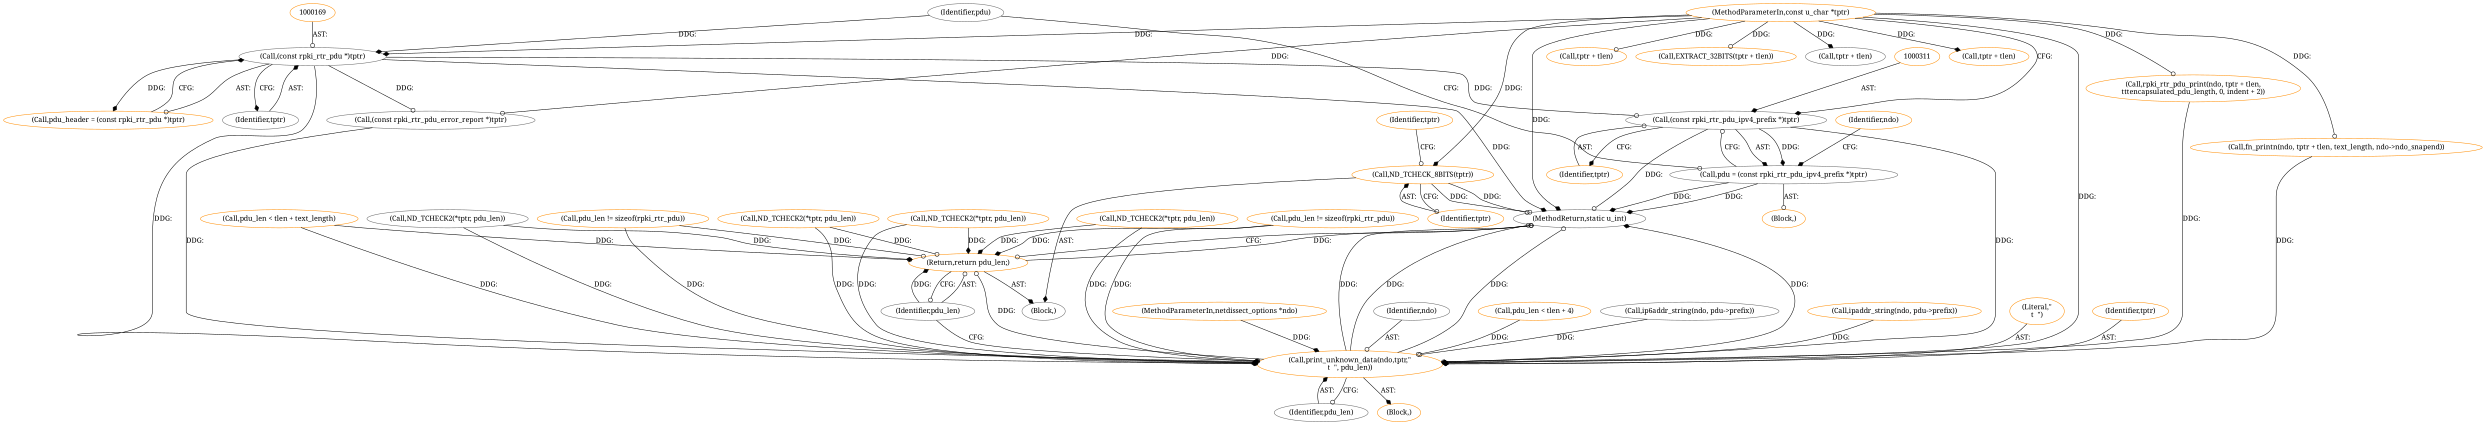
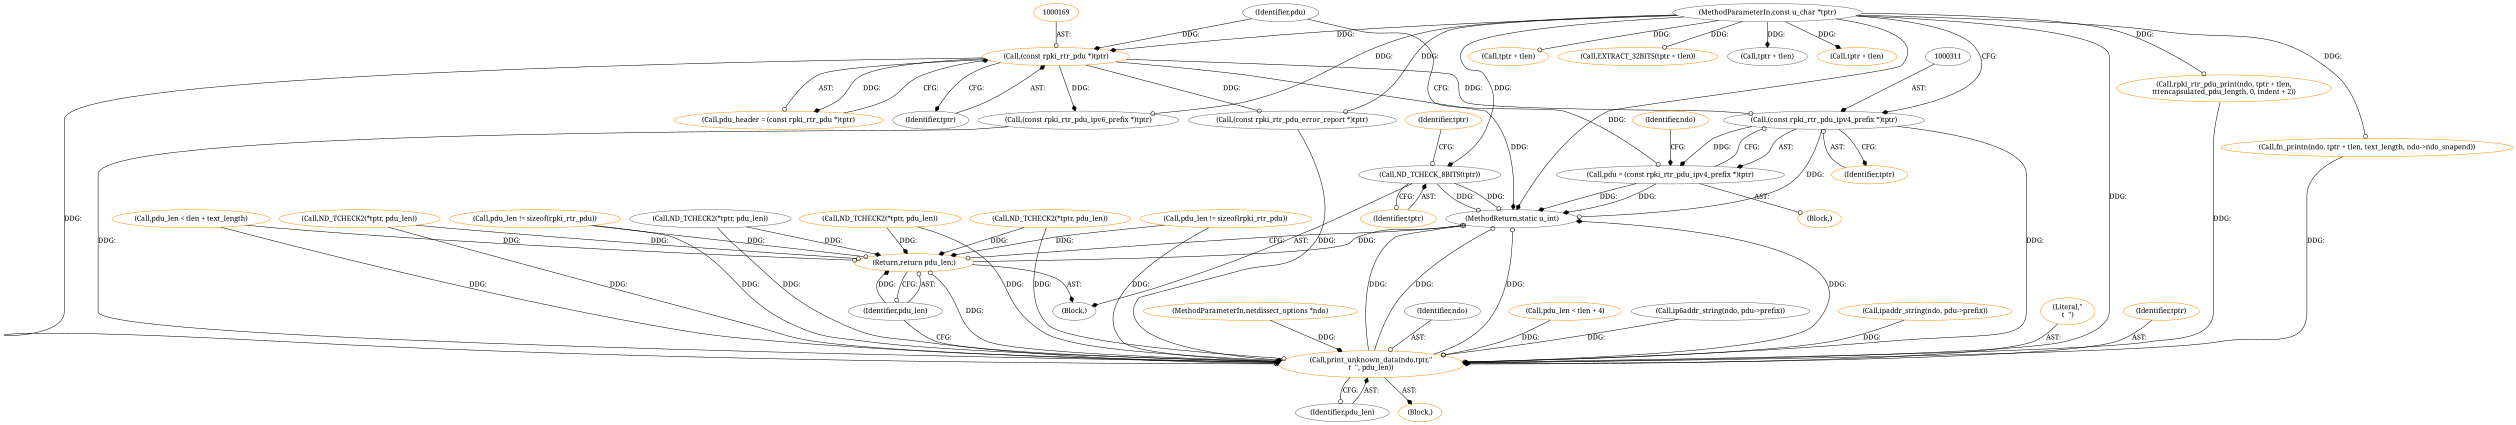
(1781, 13) -> (1767, 13)
(313, 57) -> (1056, 57)
(1917, 57) -> (1948, 57)
none -> (1078, 120)
(1423, 175) -> (1430, 175)
